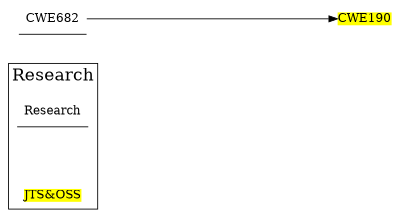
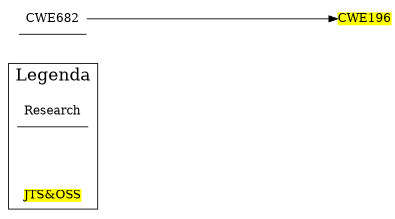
(365, 19) -> (365, 19)
(53, 76) -> (53, 76)
